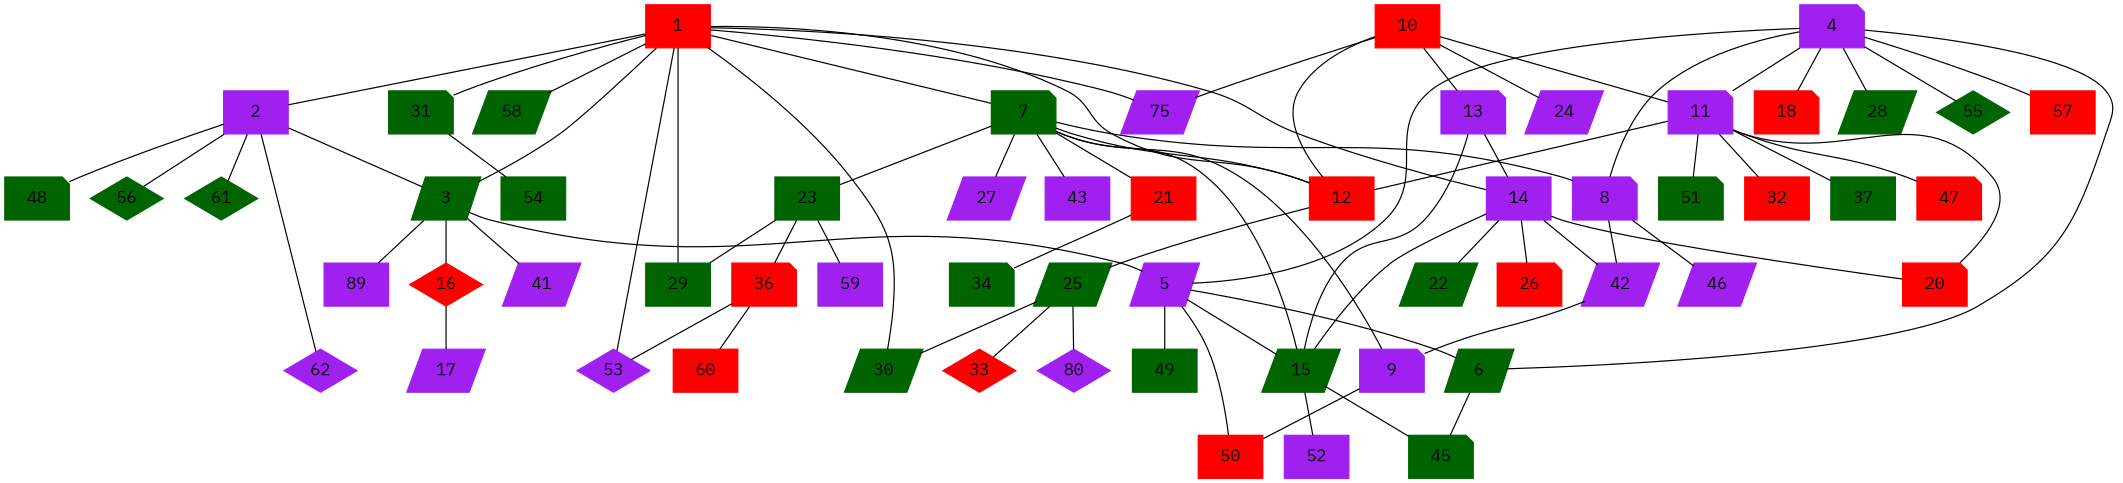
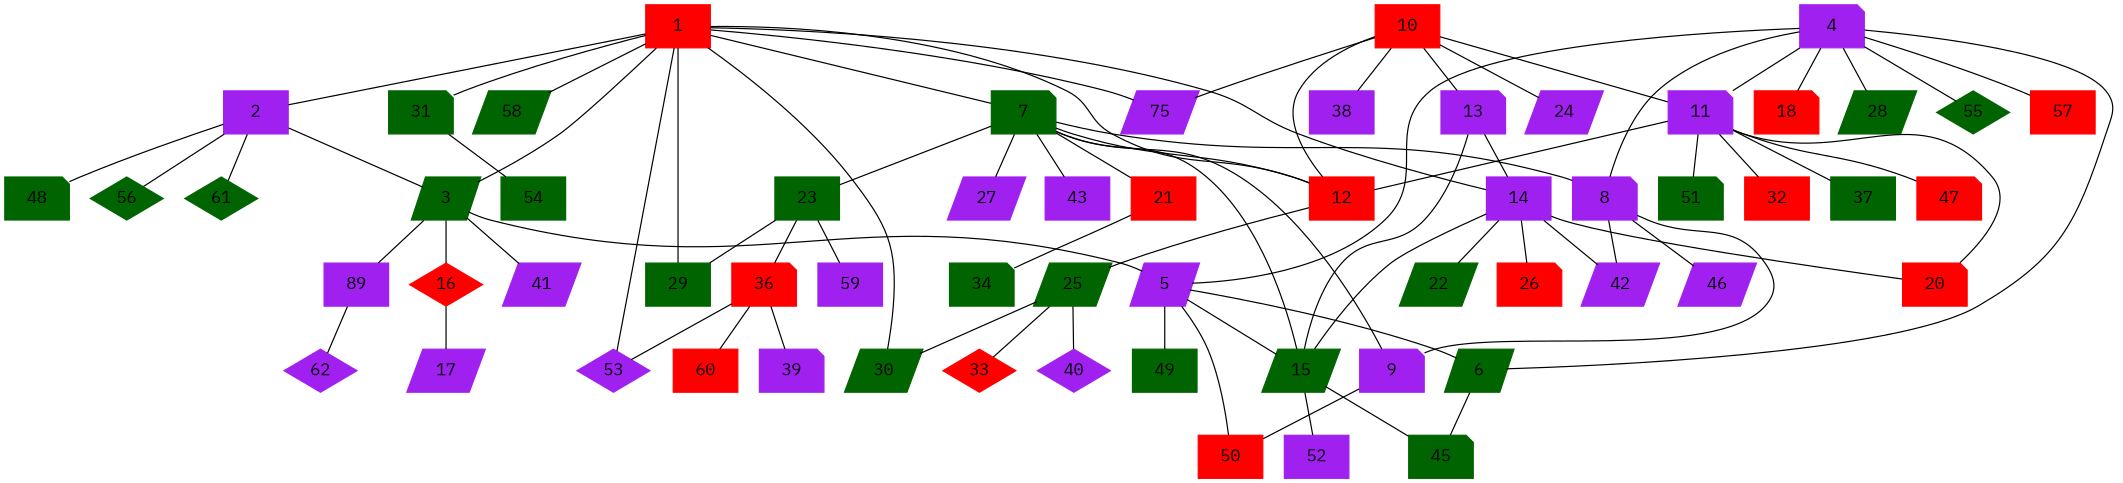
none -> (1342, 112)
(289, 243) -> (338, 330)
(1504, 327) -> (1692, 335)
none -> (792, 371)
(1074, 371) -> (1074, 371)
